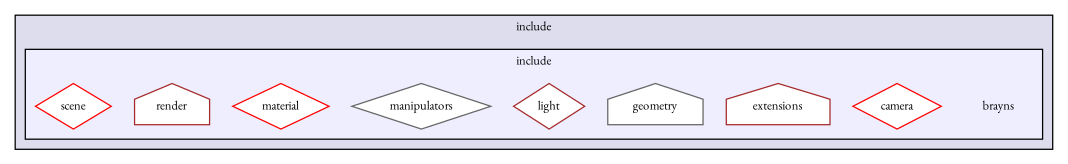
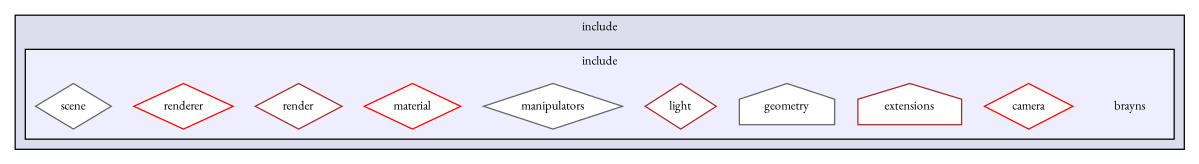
(73, 106) -> (73, 106)
(172, 106) -> (299, 106)
none -> (183, 106)
